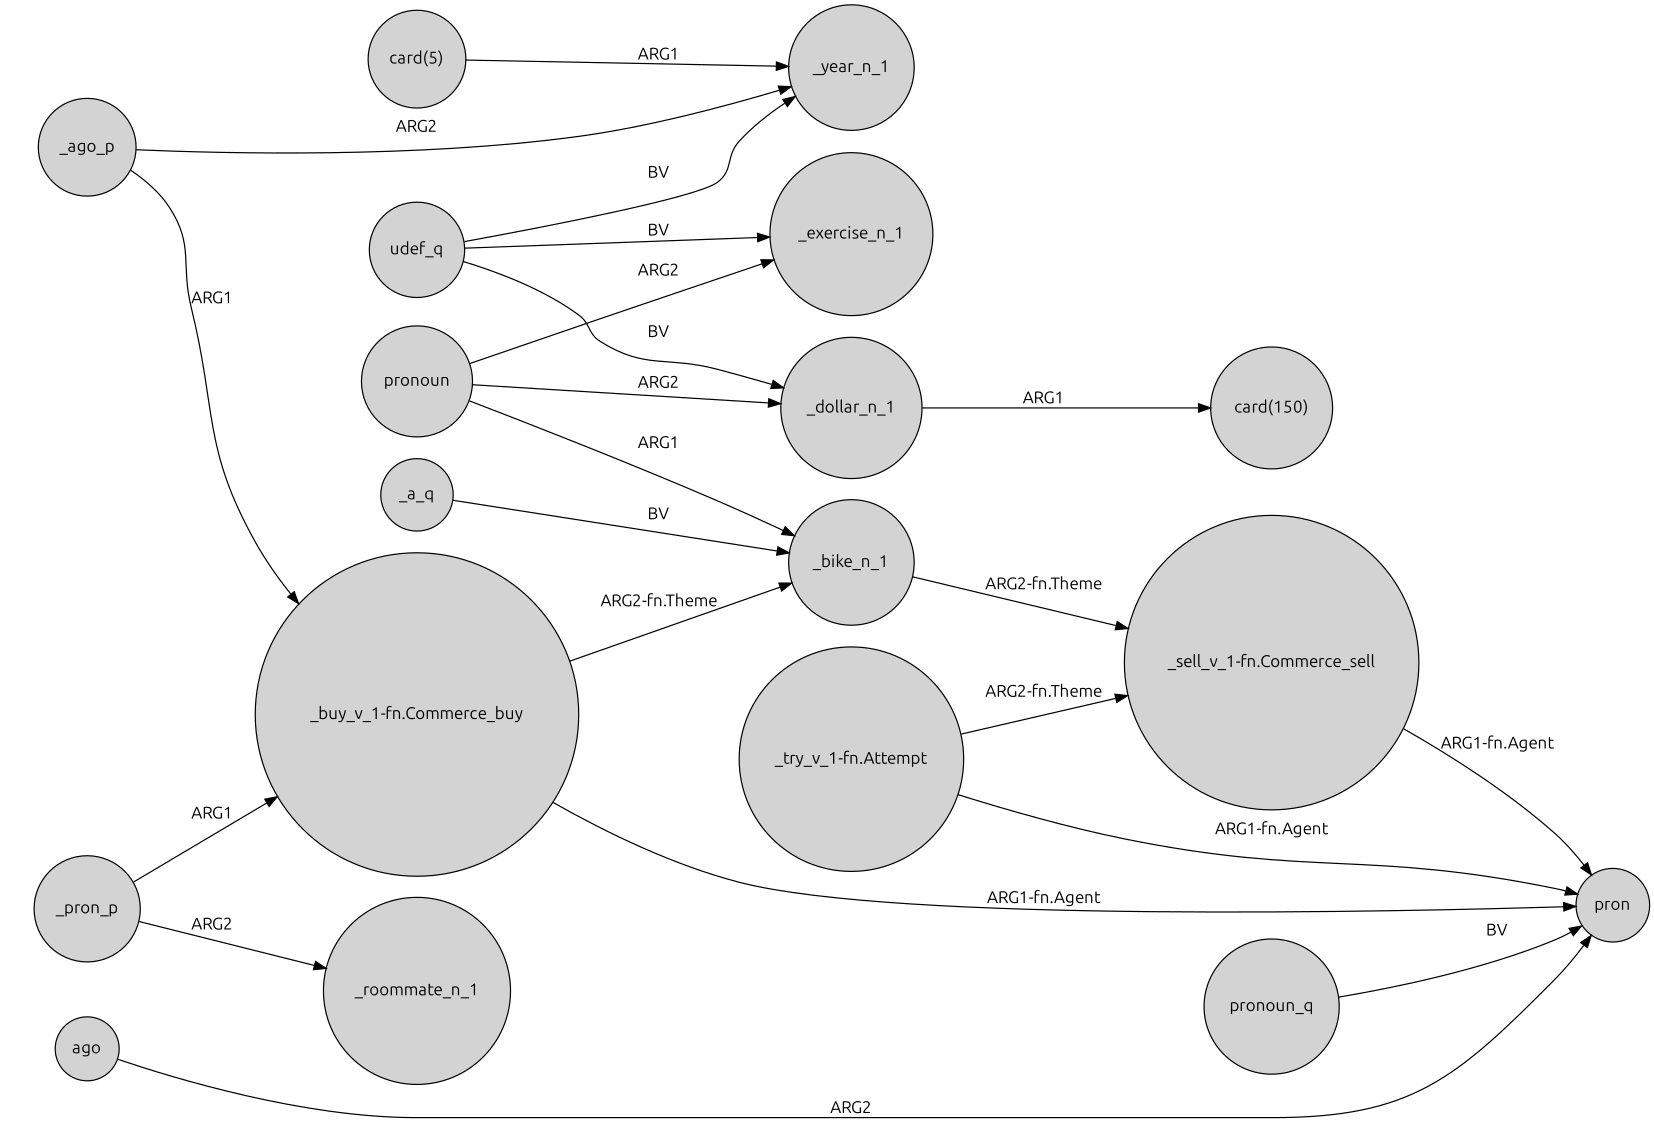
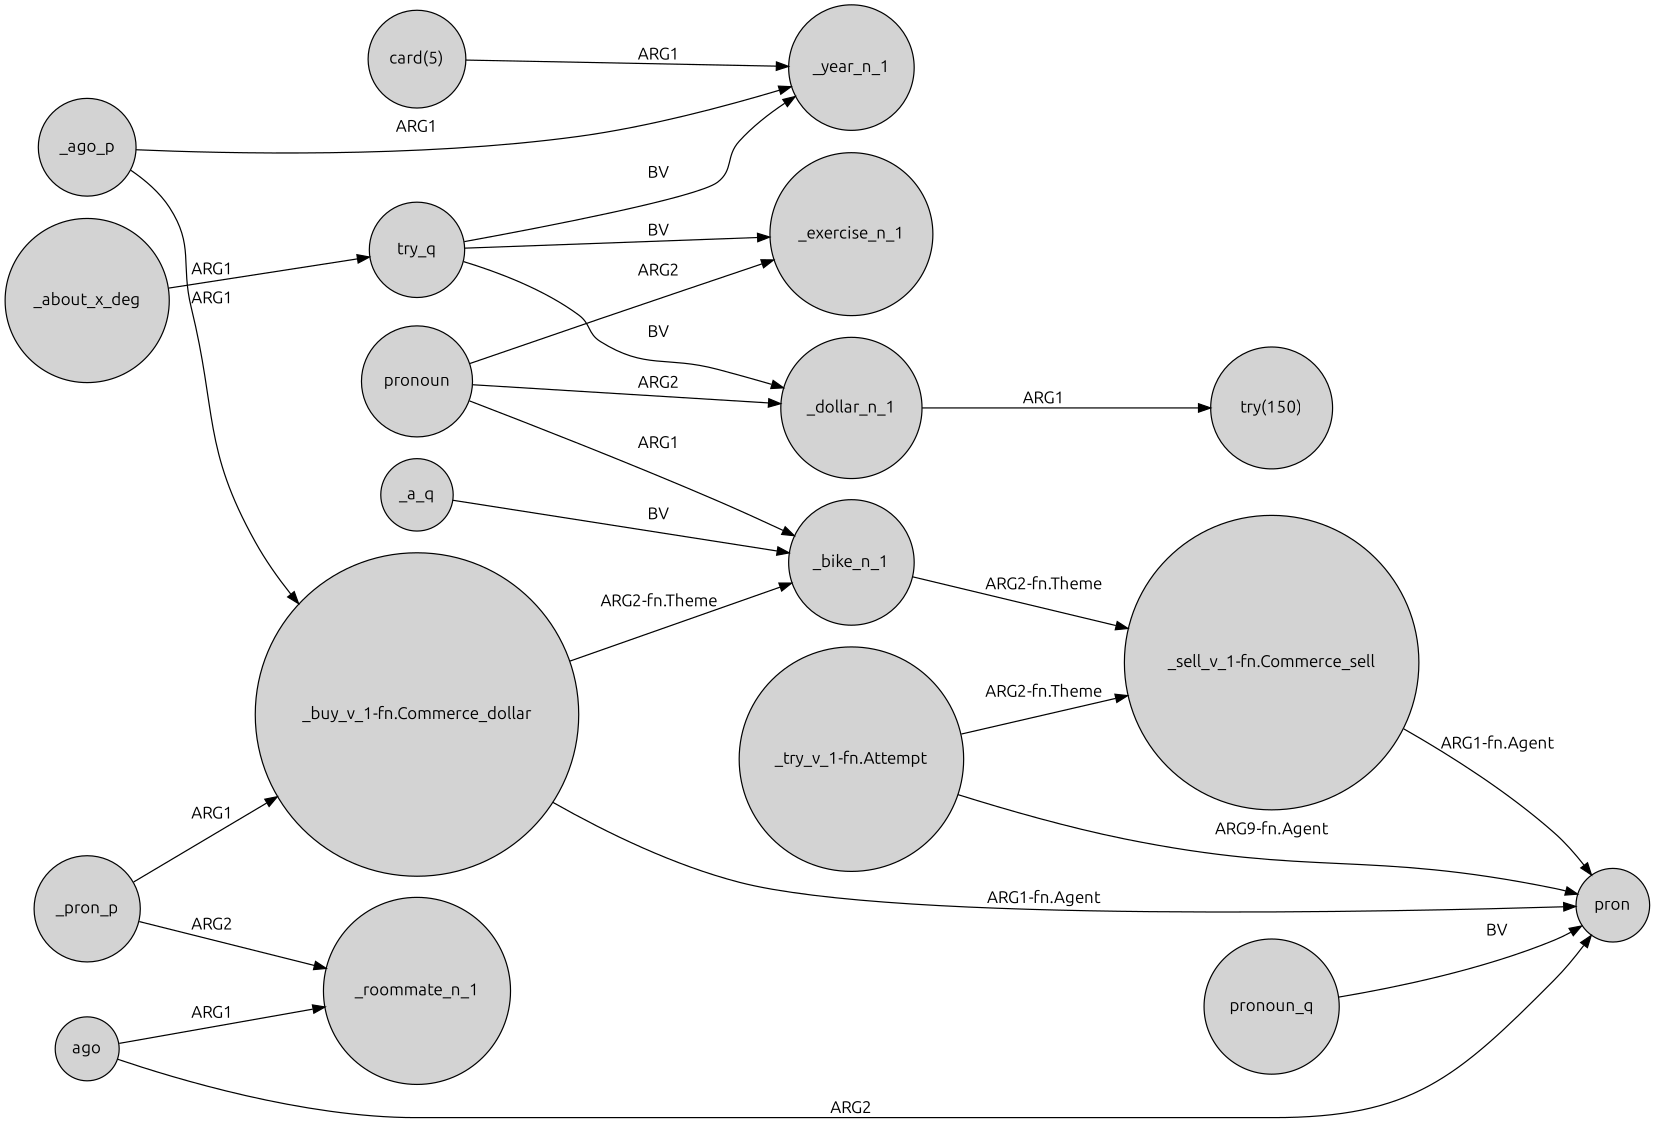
(417, 127) -> (417, 127)
(417, 250) -> (417, 250)
none -> (87, 301)
(1272, 408) -> (1272, 408)
(417, 715) -> (417, 715)
(1272, 830) -> (1272, 830)
none -> (216, 1026)
